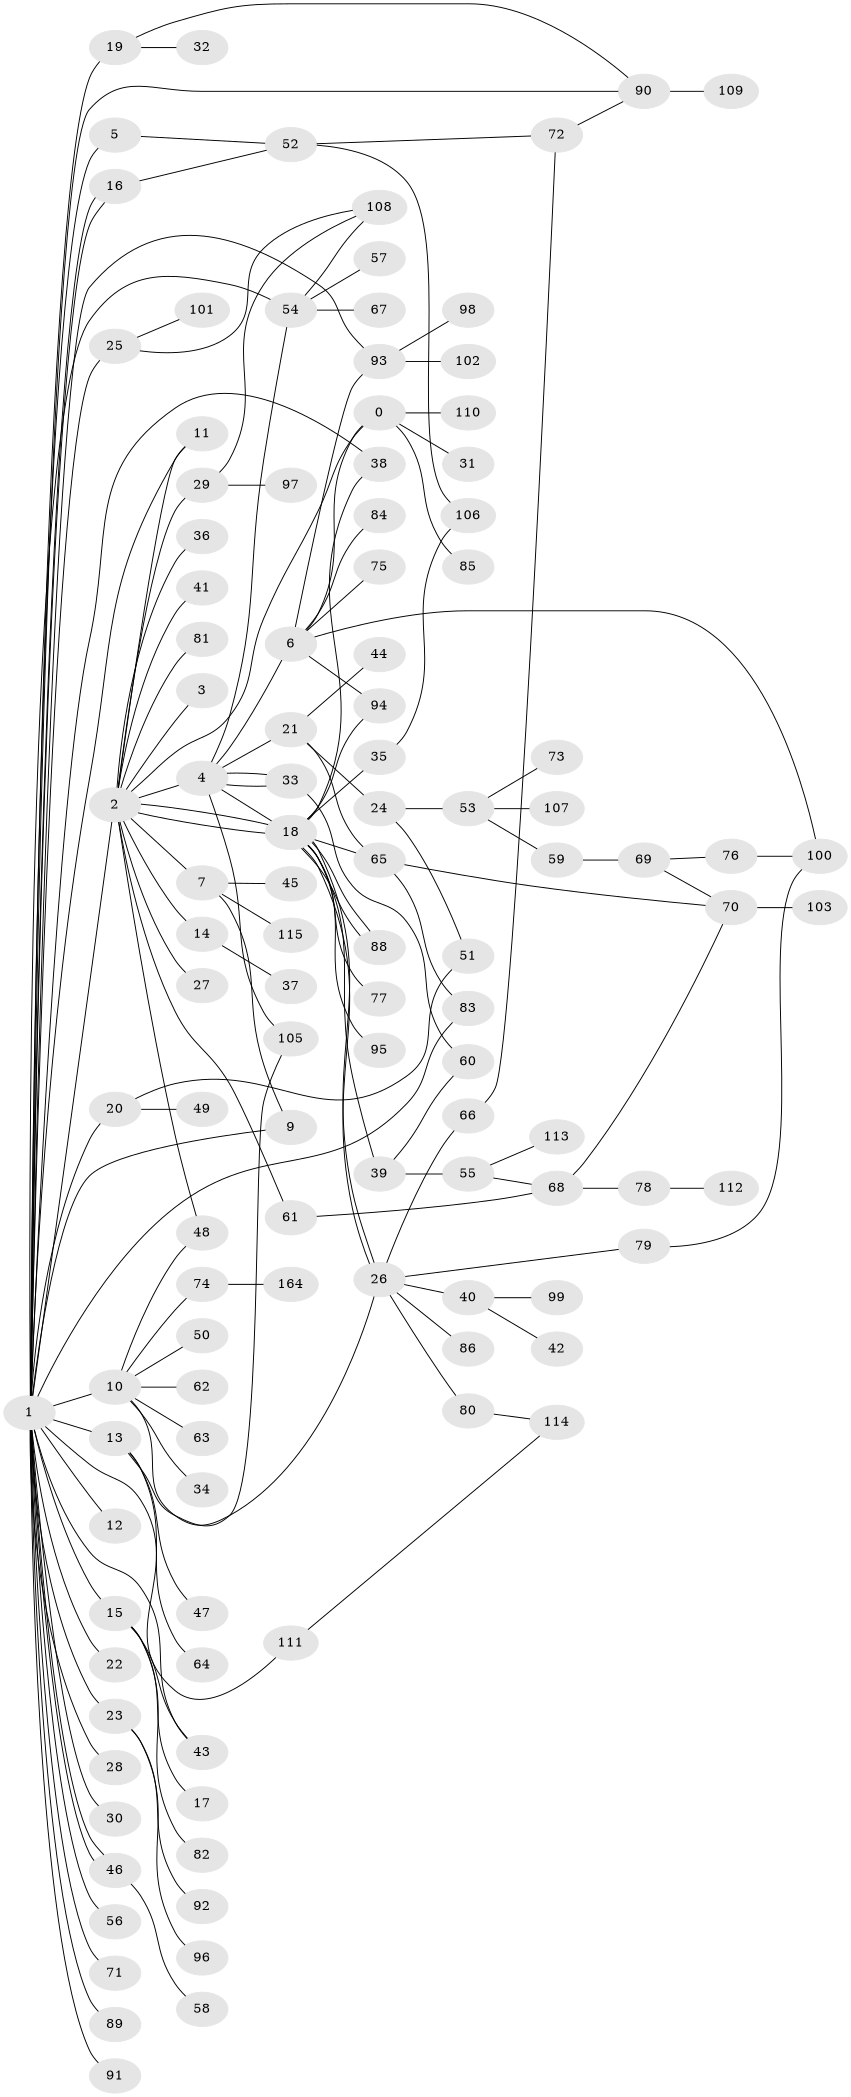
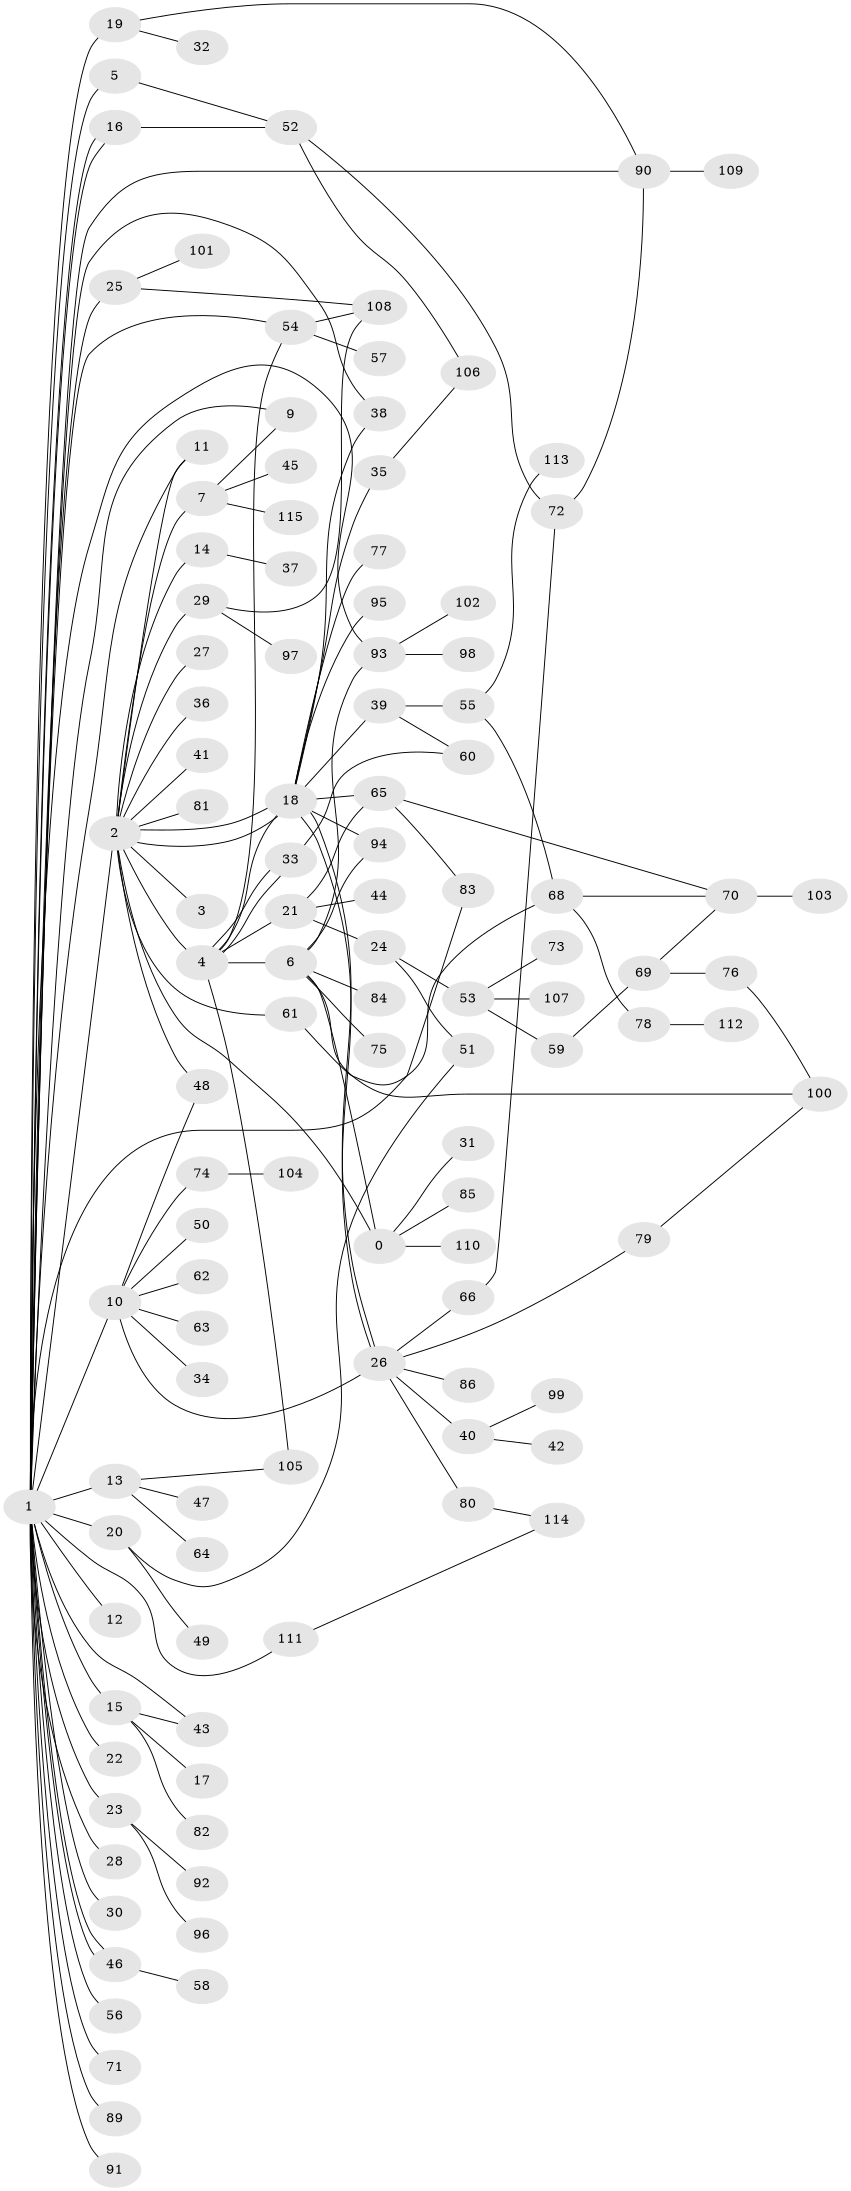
(380, 310) -> none
(380, 948) -> none
(291, 1284) -> (291, 1174)
